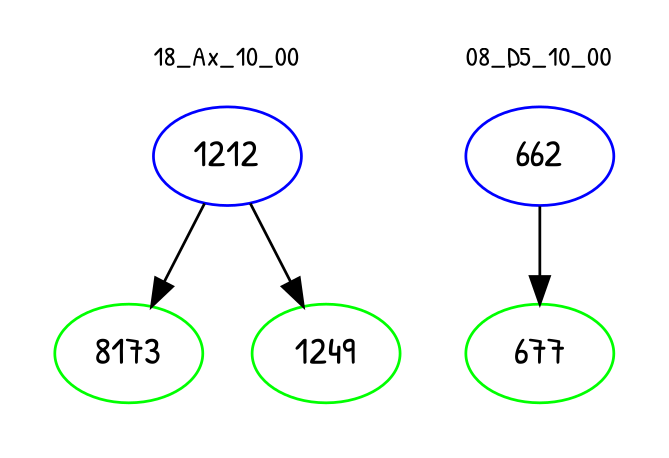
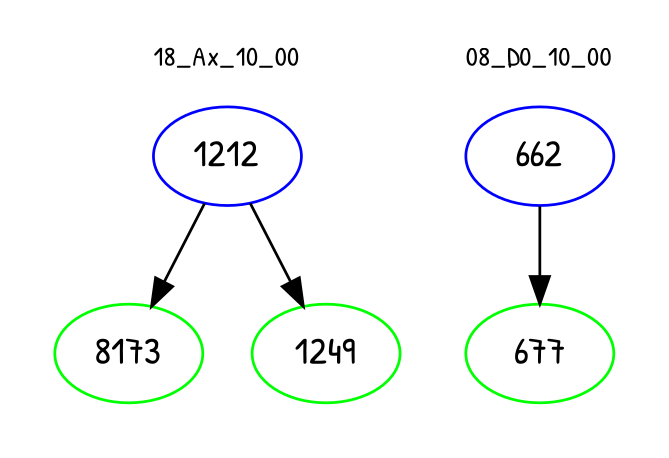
(540, 59) -> (540, 59)
